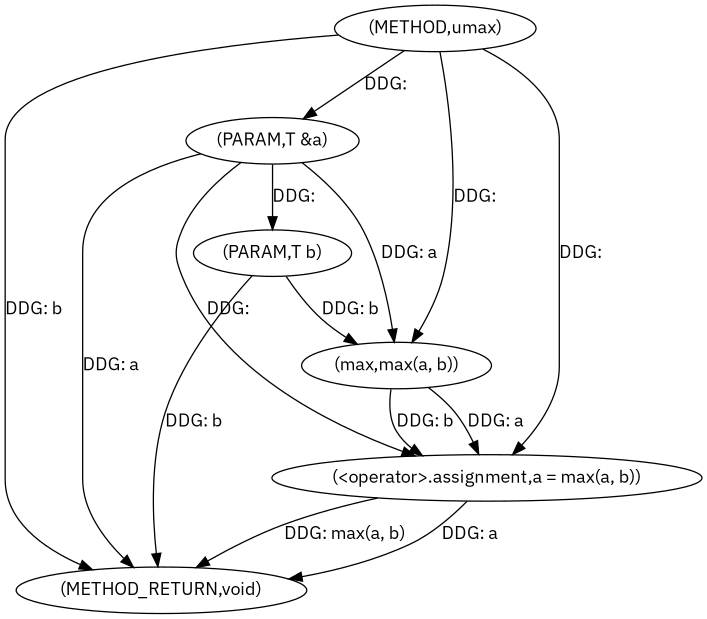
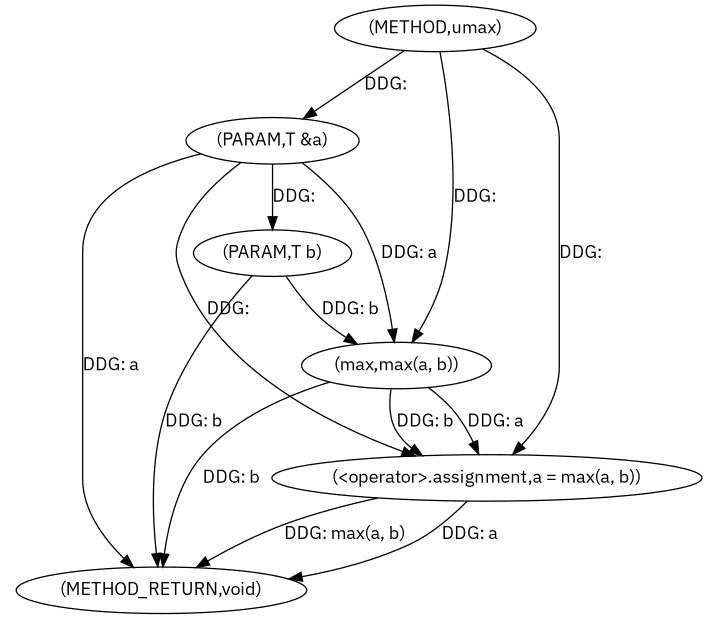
(5, 187) -> (217, 440)
